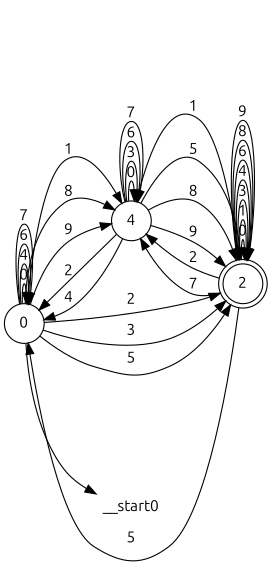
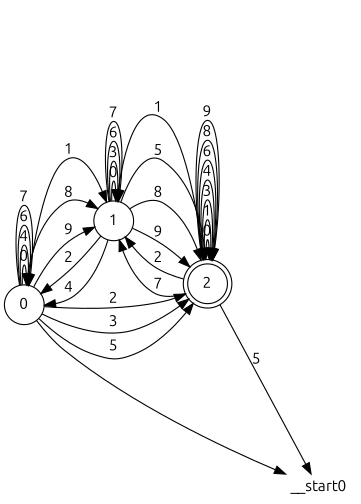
(131, 221) -> (114, 221)
(154, 556) -> (263, 384)
